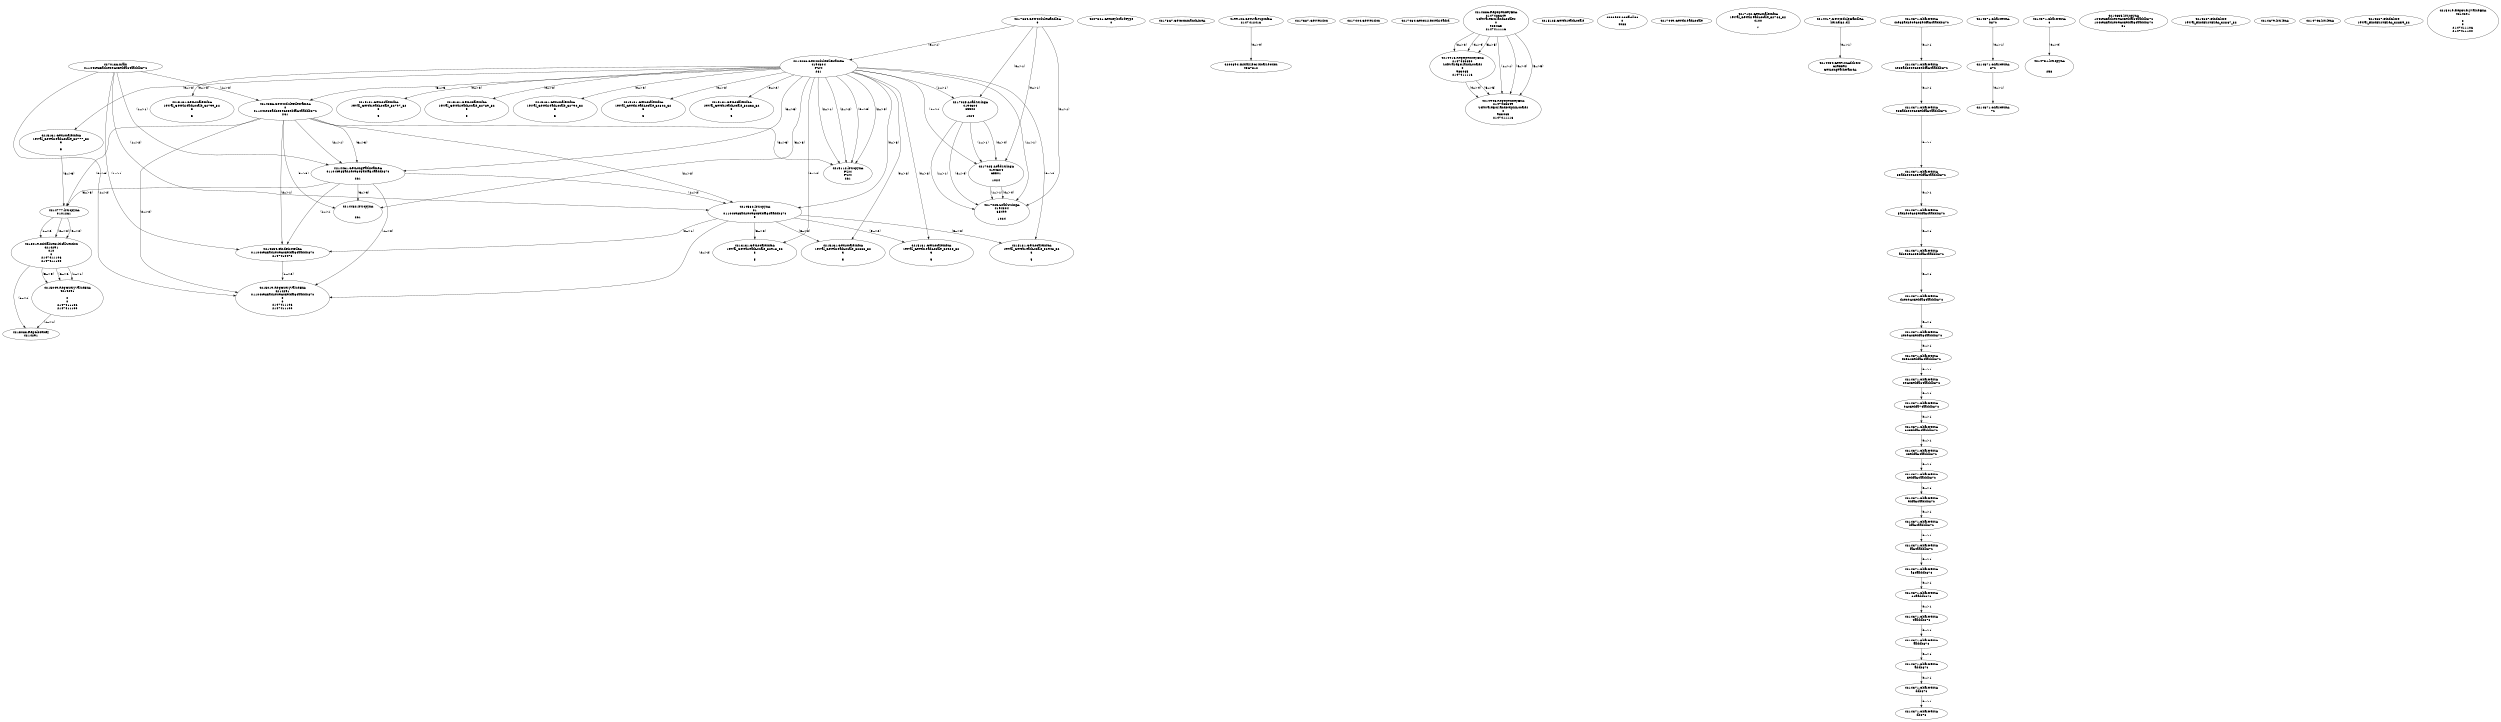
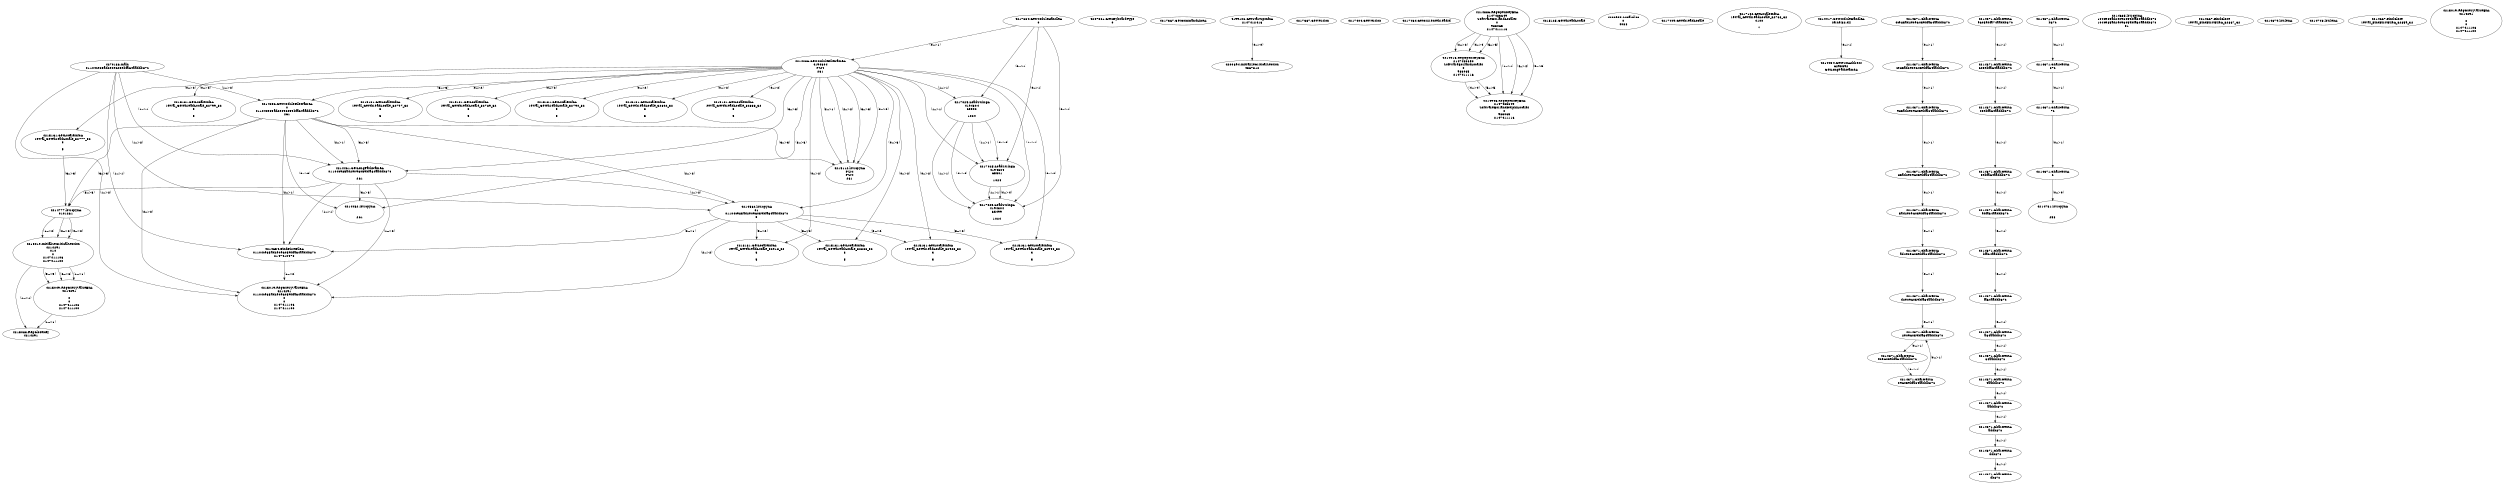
none -> (2053, 140)
(1921, 392) -> (1930, 360)
